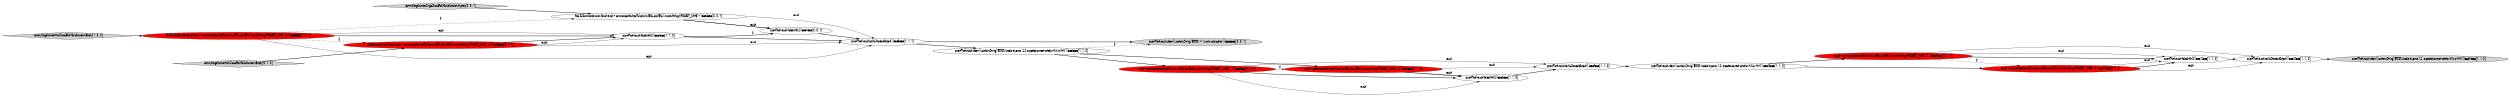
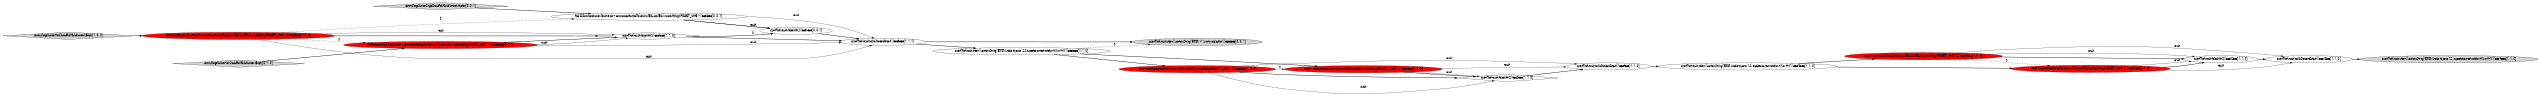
(649, 36) -> (649, 36)
(1492, 78) -> (1507, 78)
